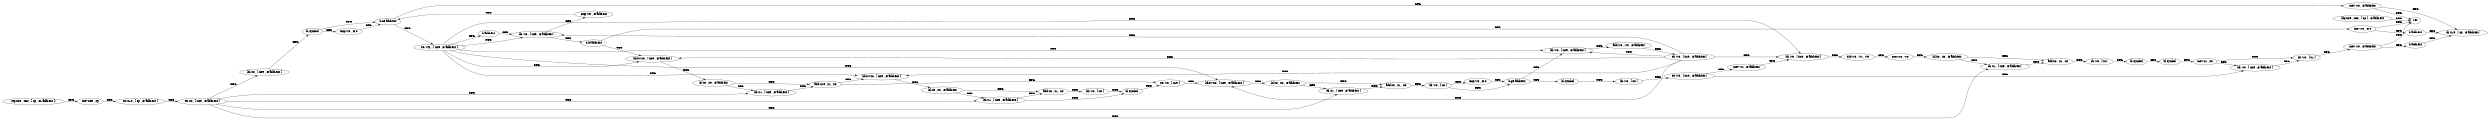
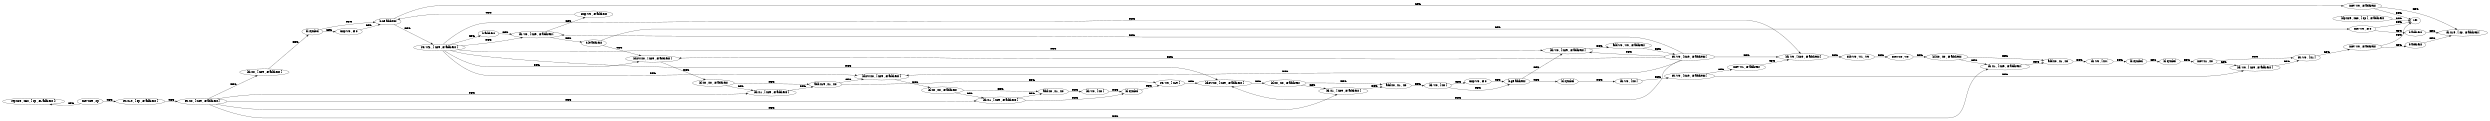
(1881, 56) -> (1881, 56)
(70, 101) -> (66, 105)
